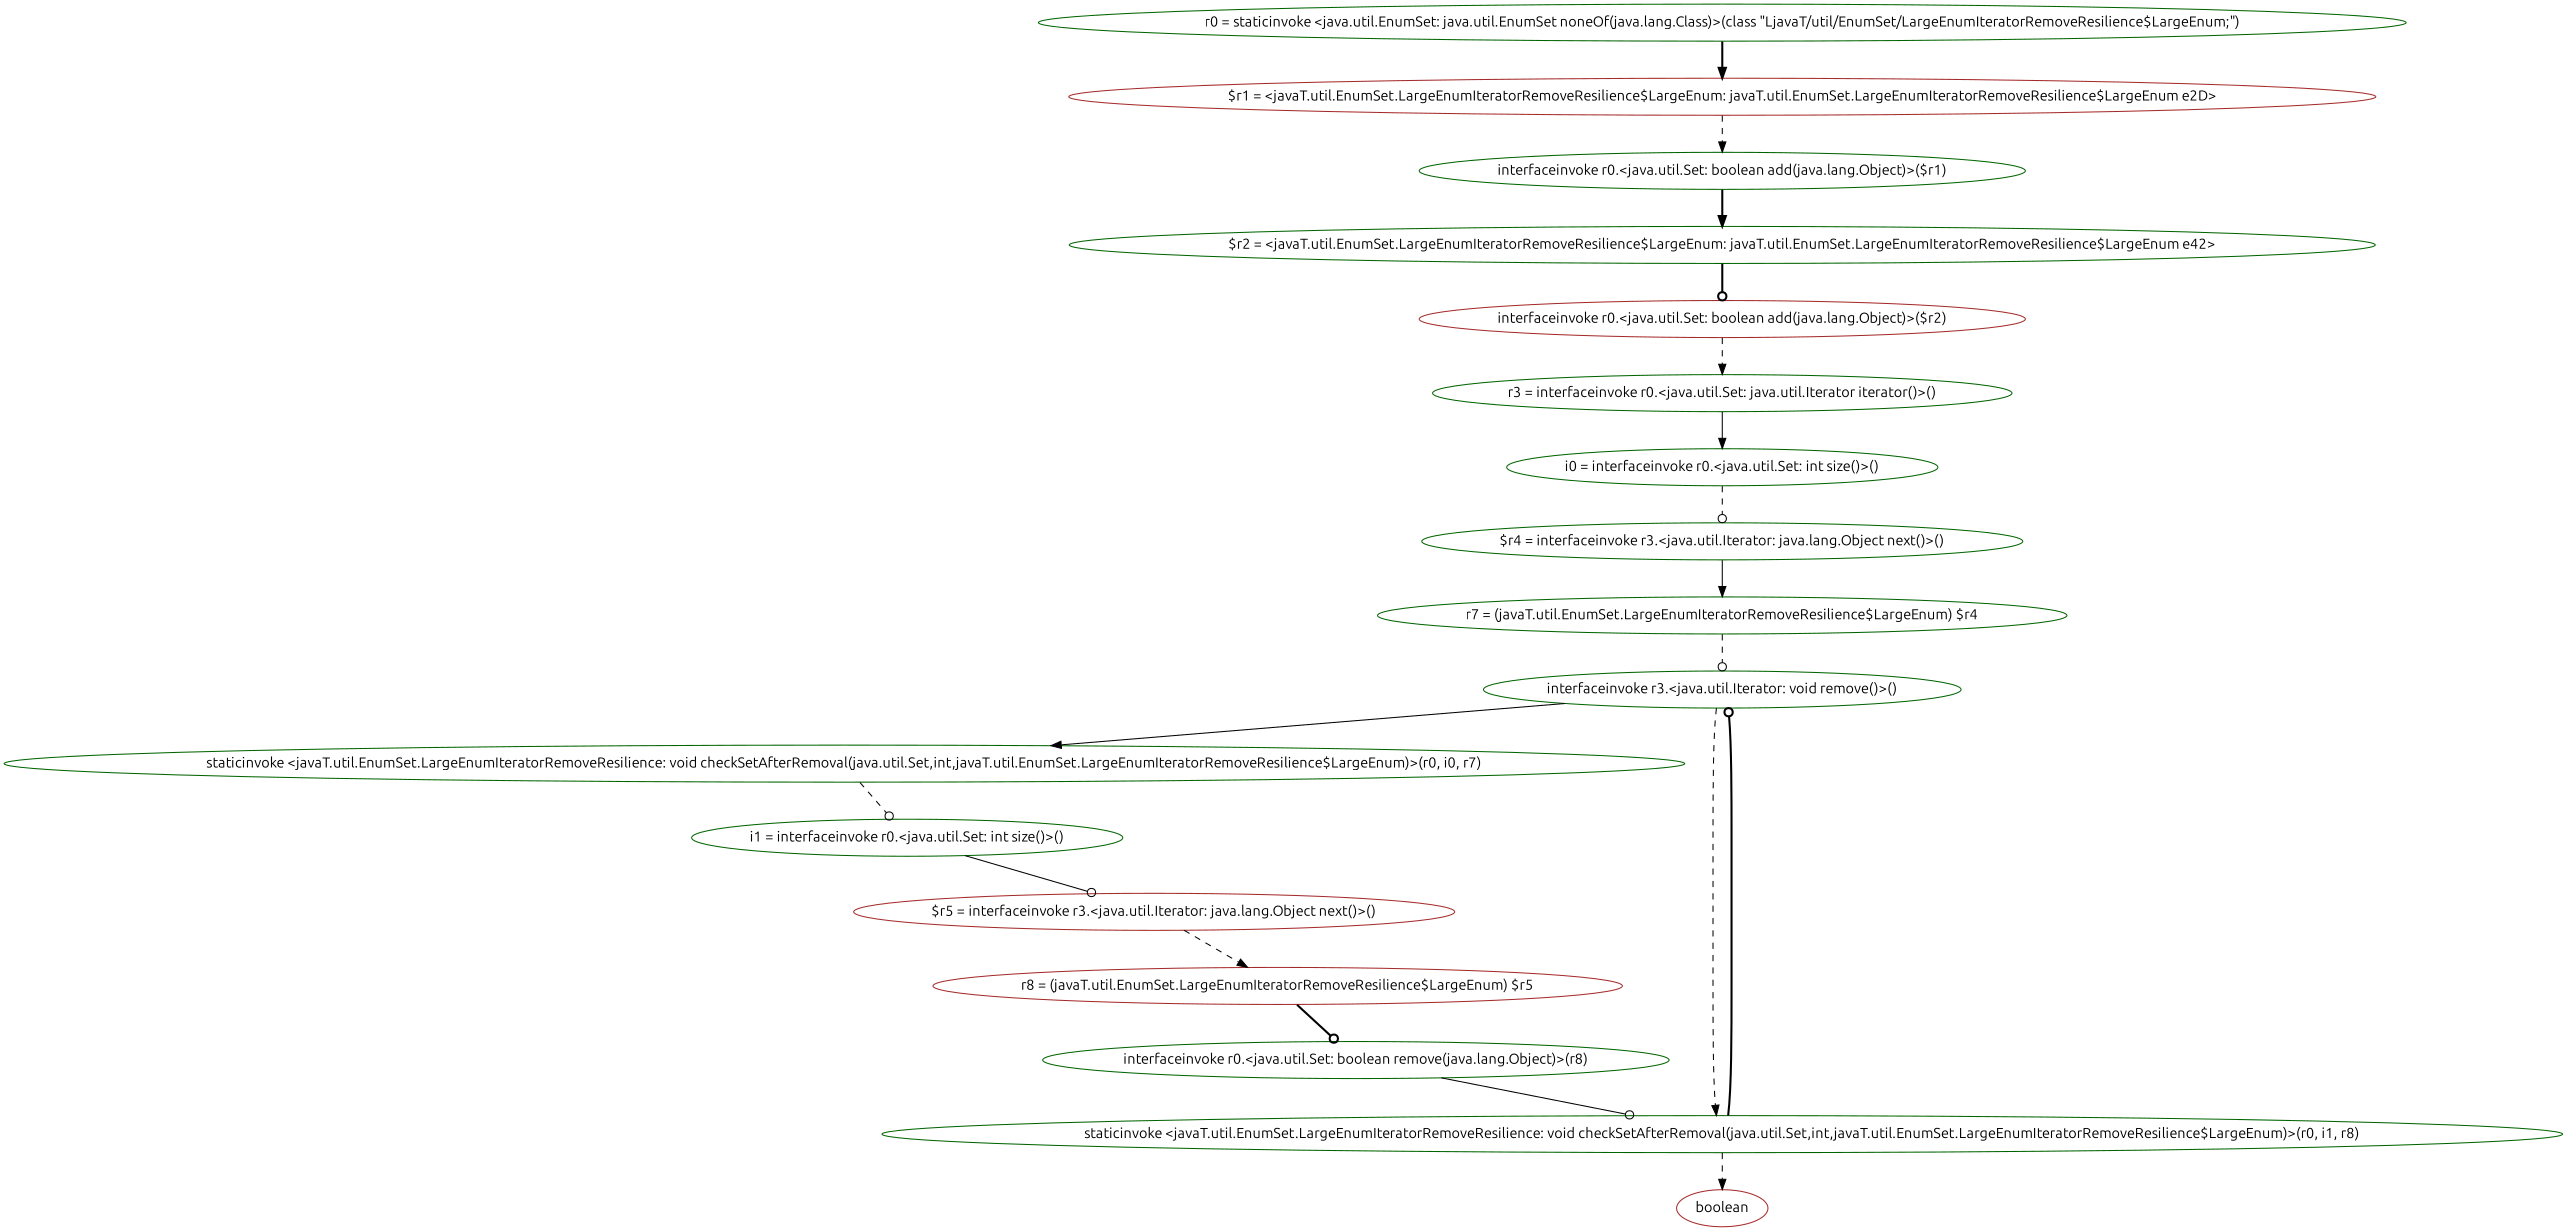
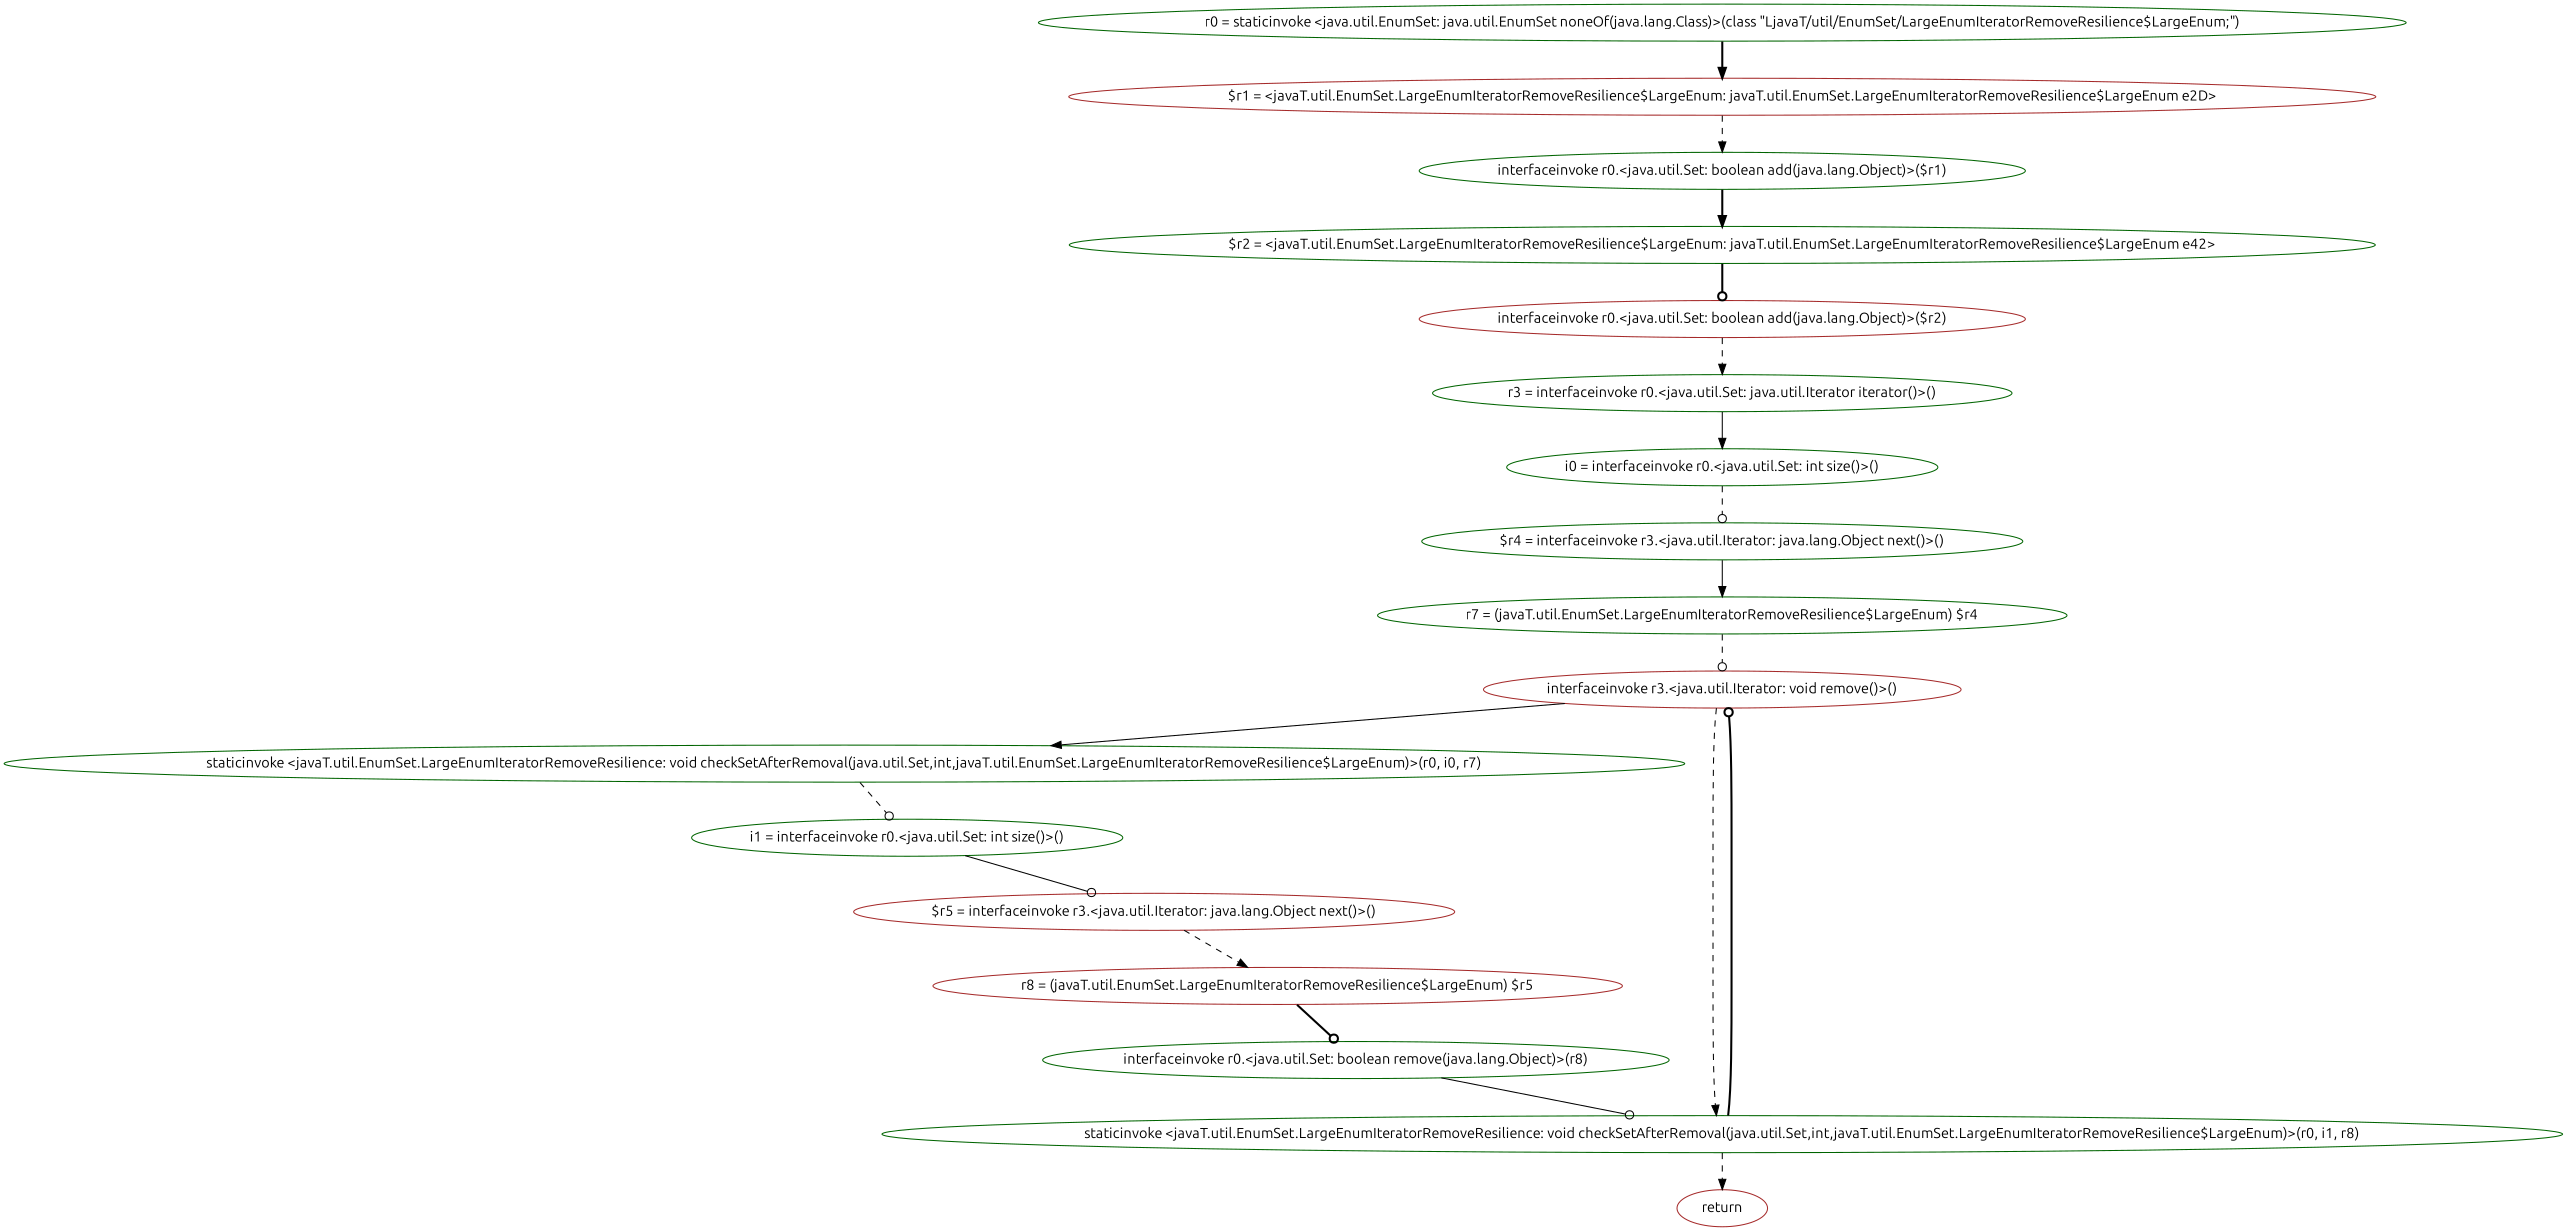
(1722, 690) -> (1722, 690)
(1722, 1208) -> (1722, 1208)
